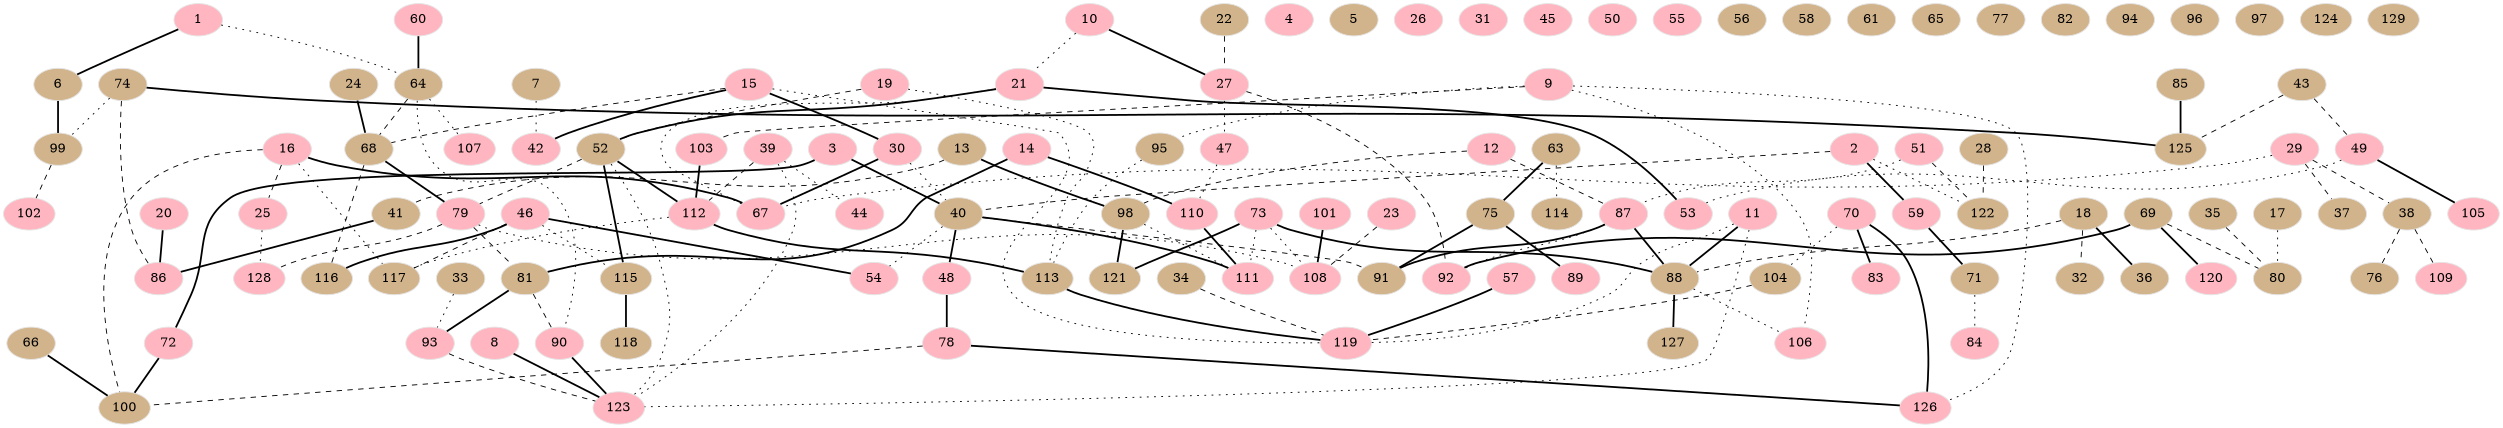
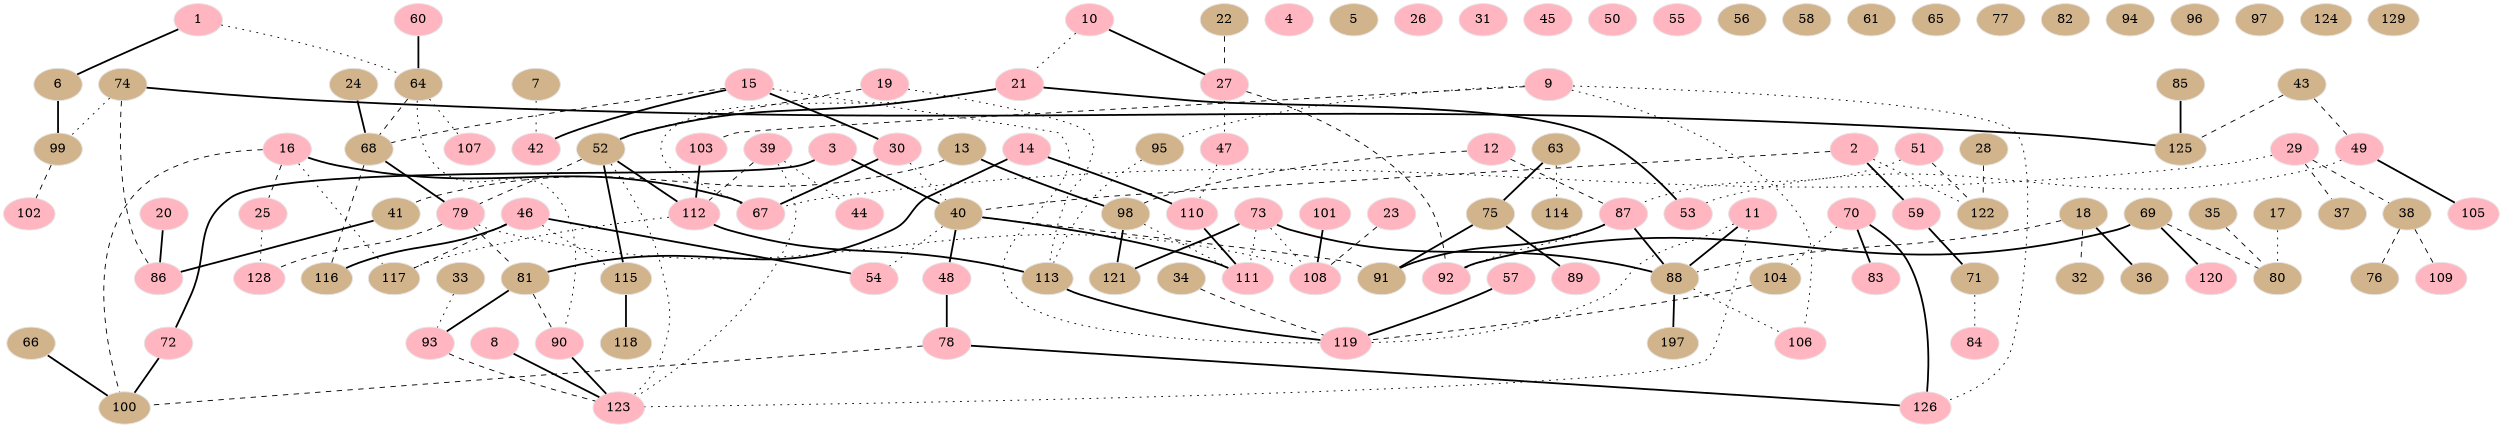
(1673, 343) -> (1673, 343)
